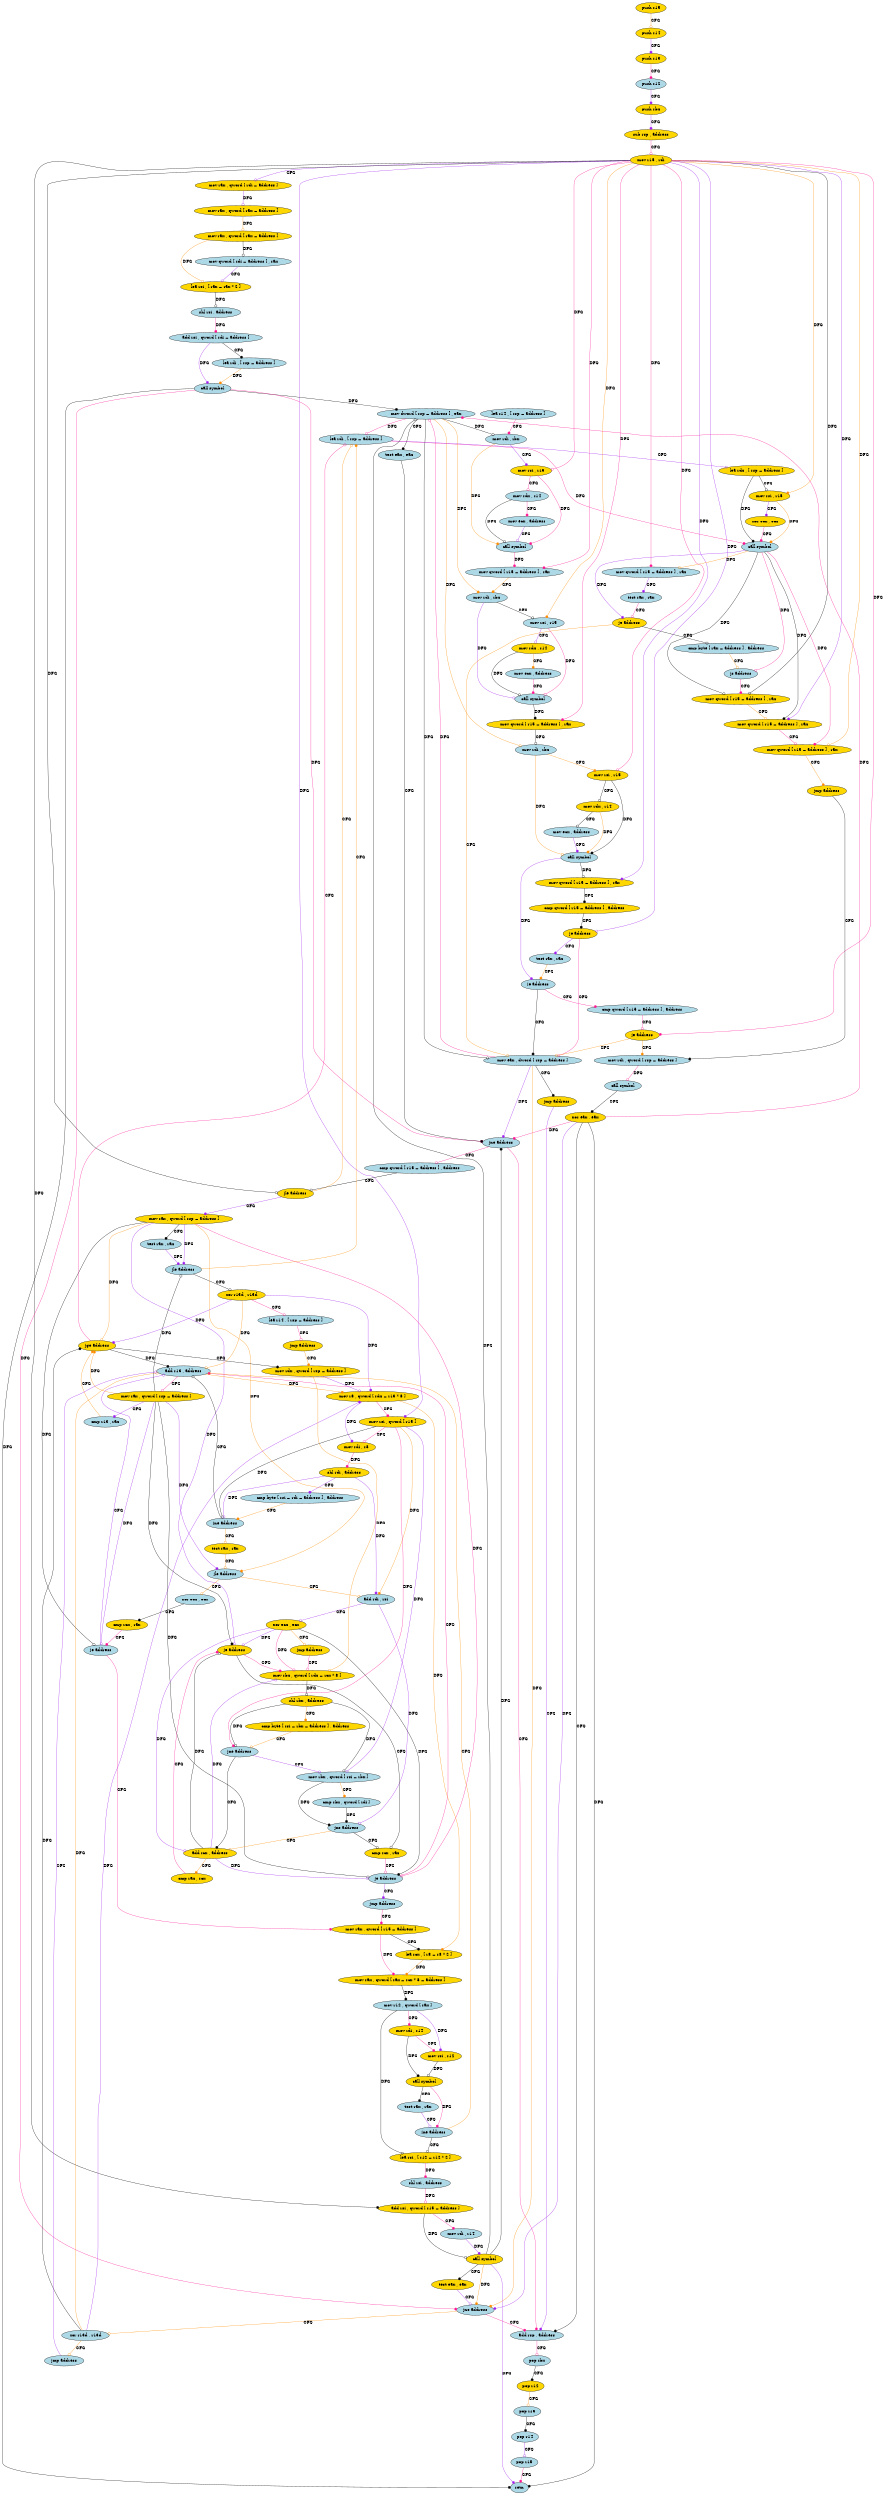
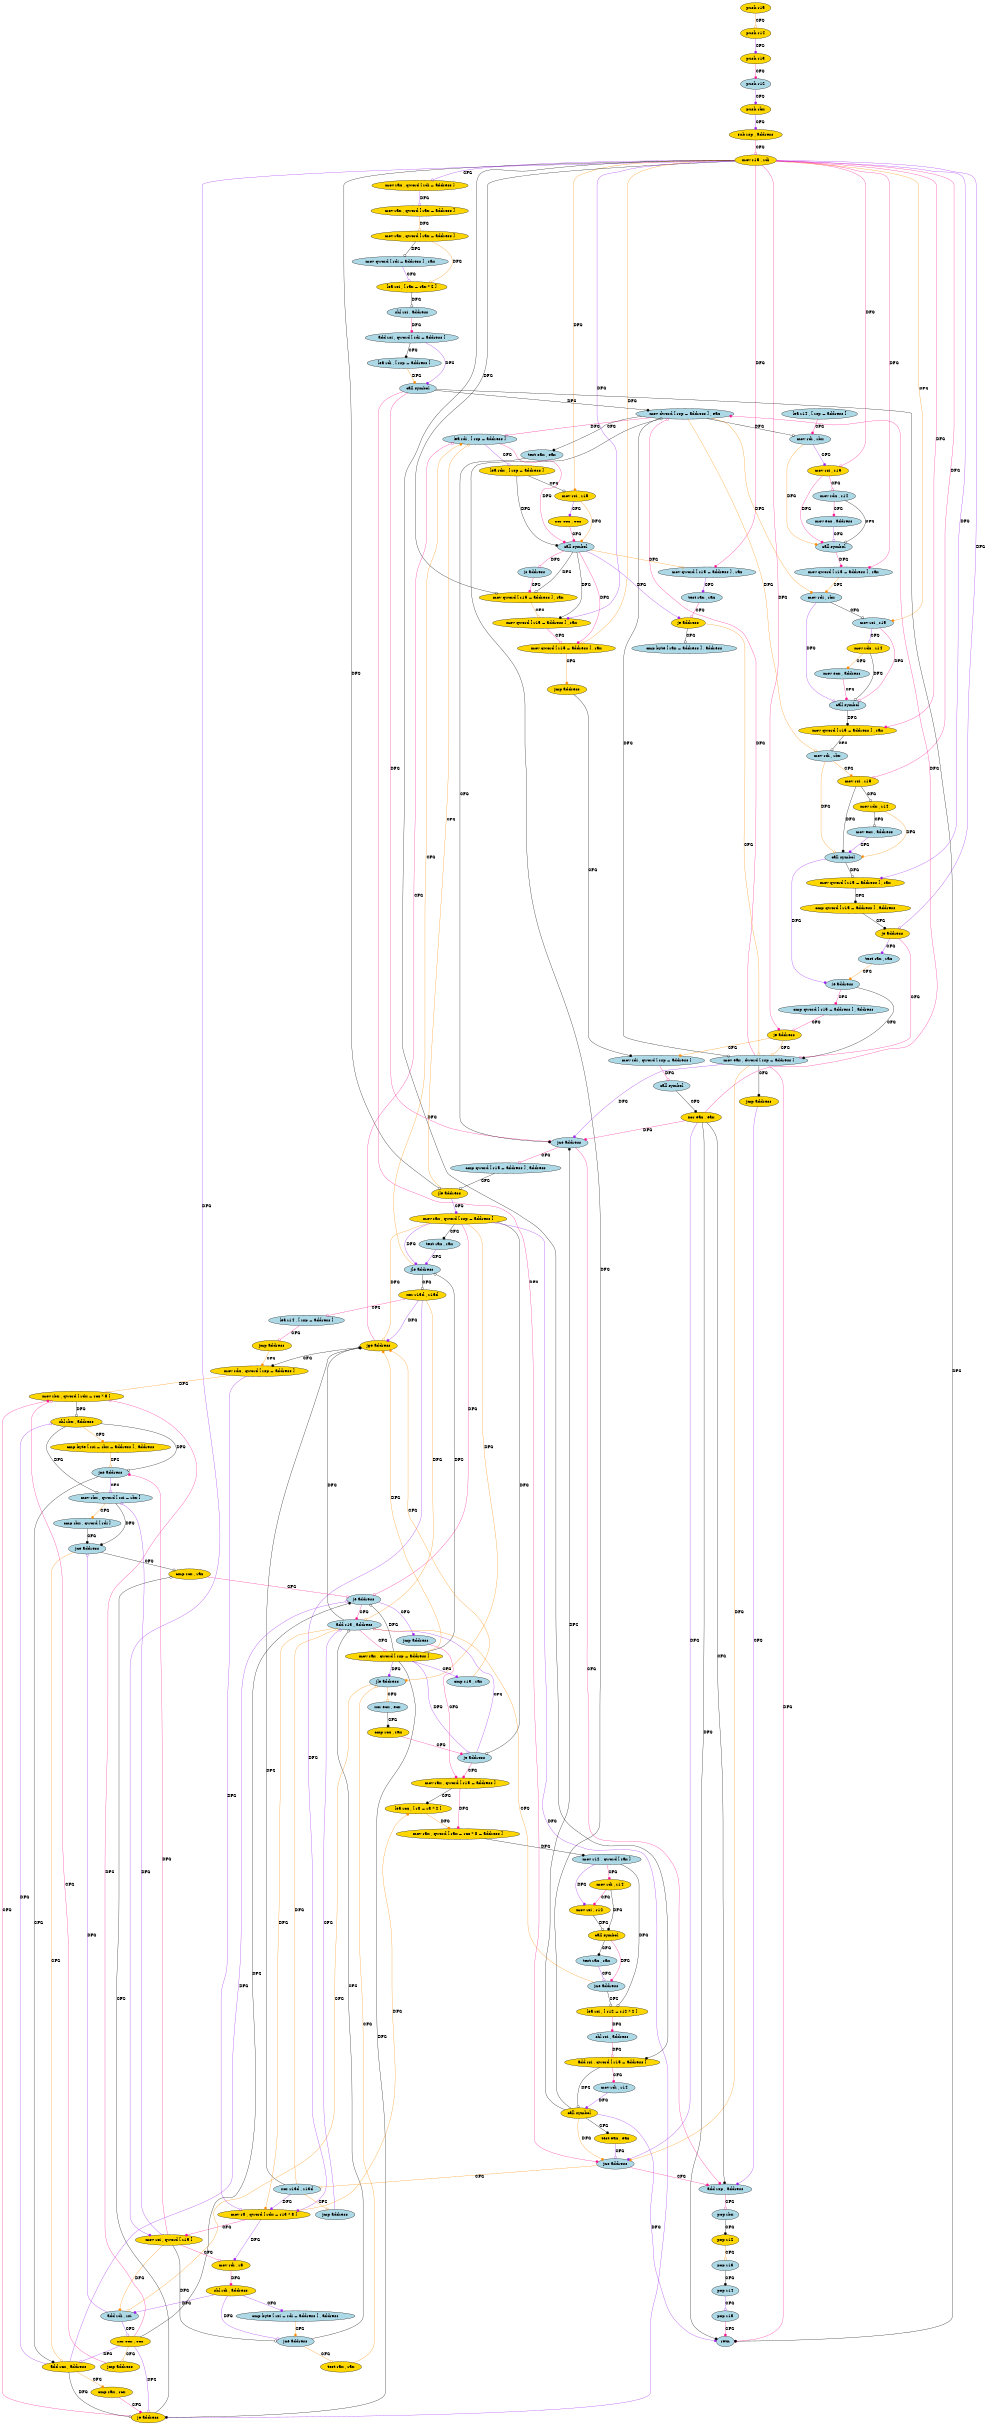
(733, 660) -> none
(138, 1358) -> (328, 1478)
none -> (783, 1717)
(211, 1745) -> (20, 1893)
